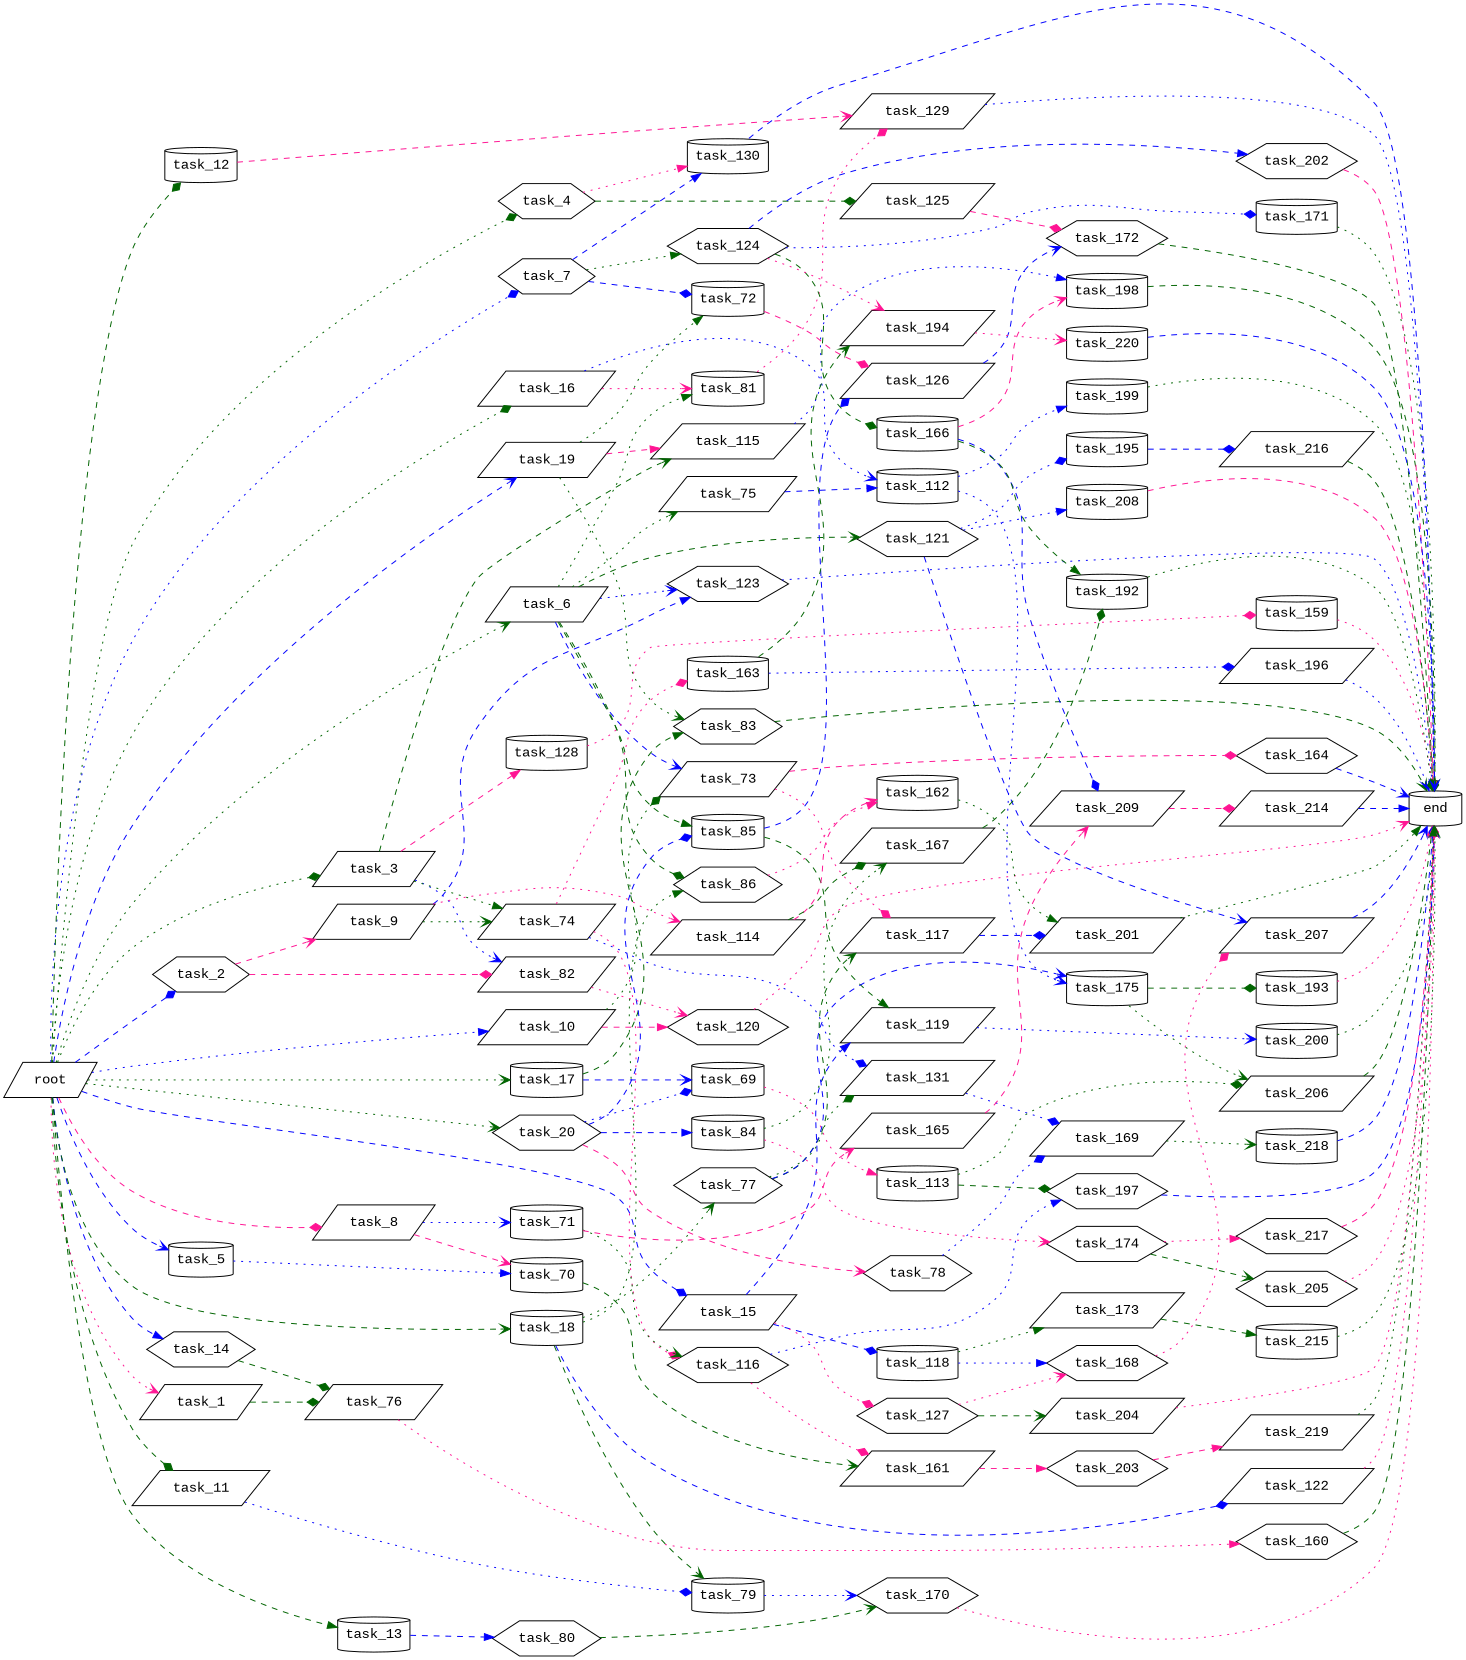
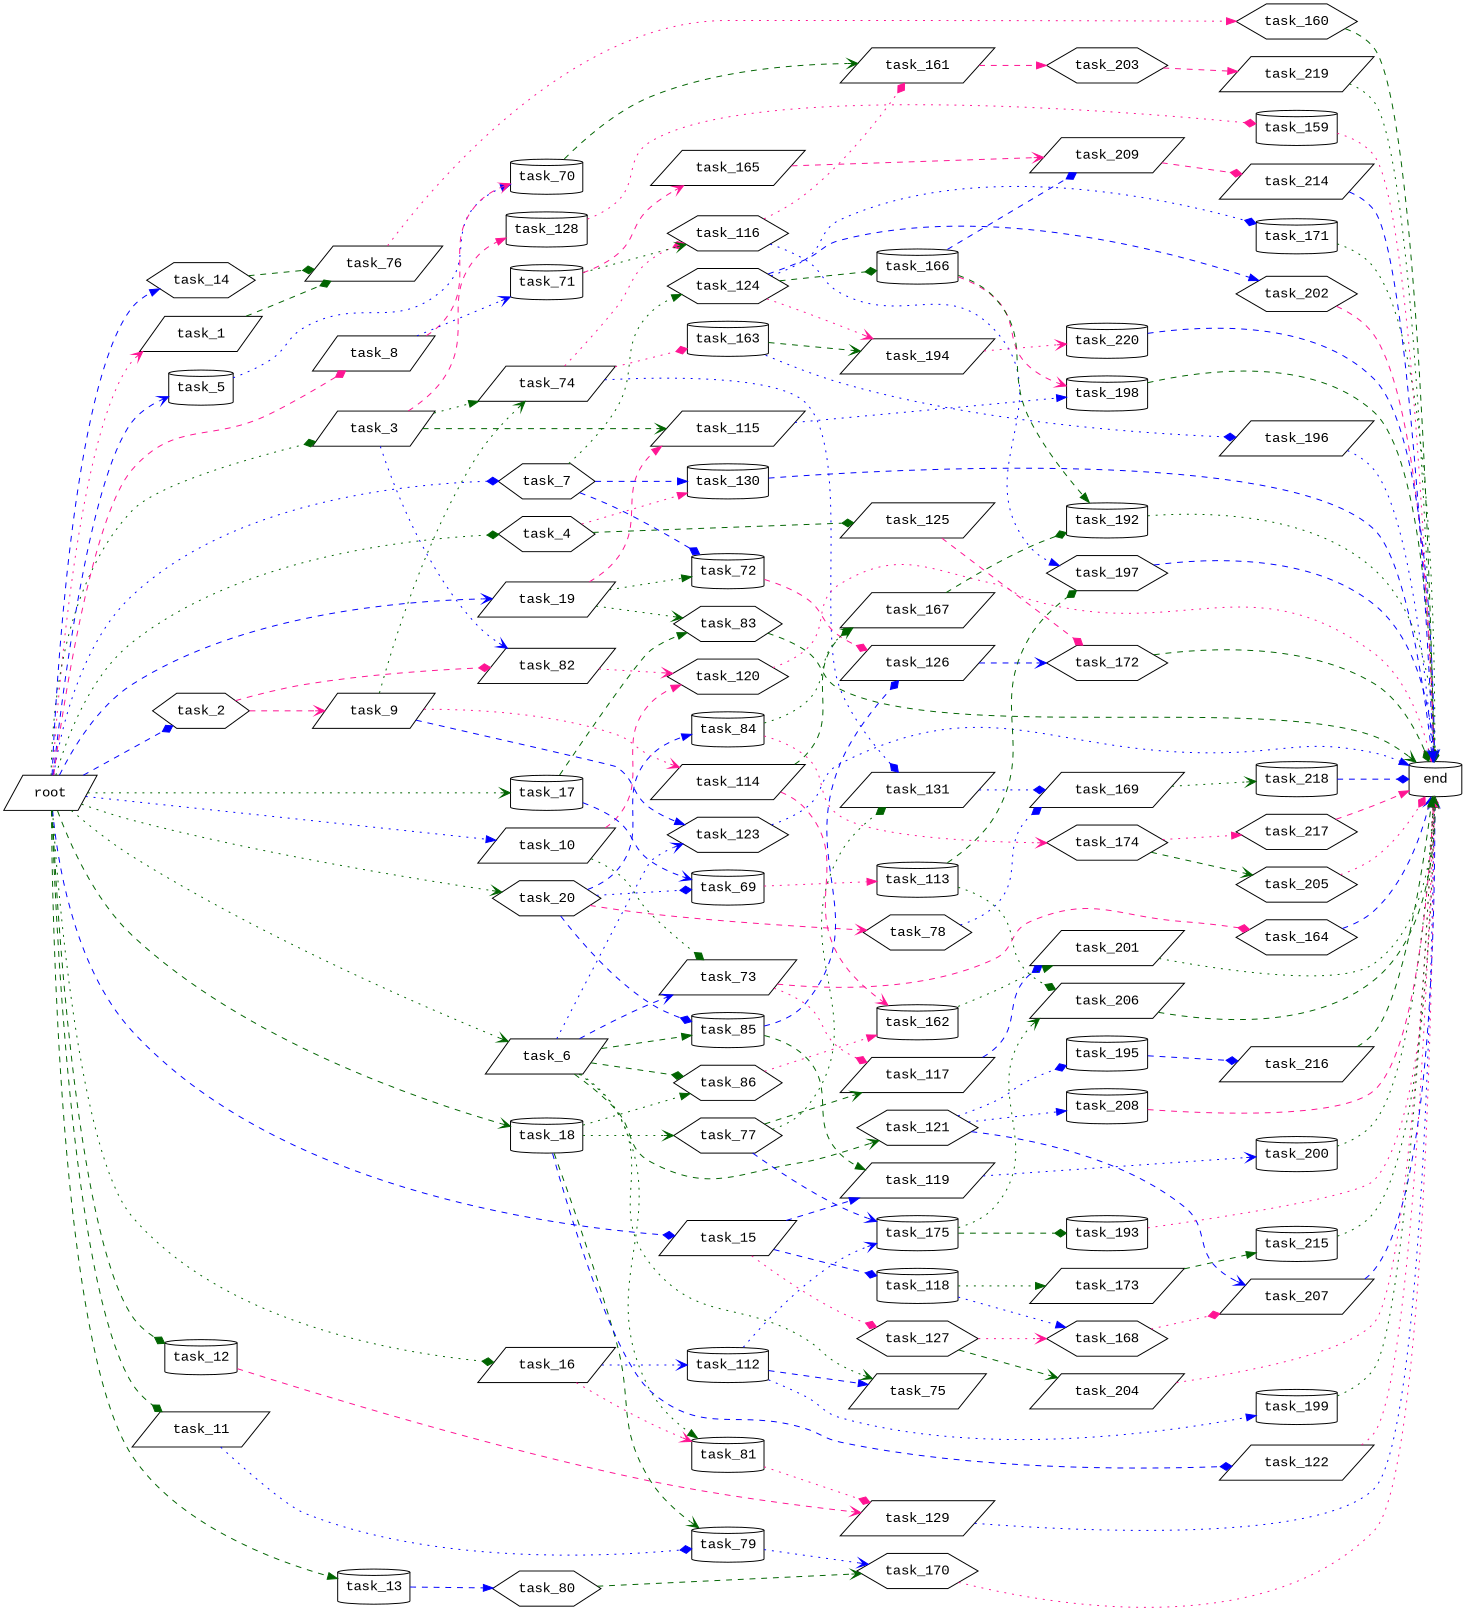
(826, 490) -> (813, 1377)
